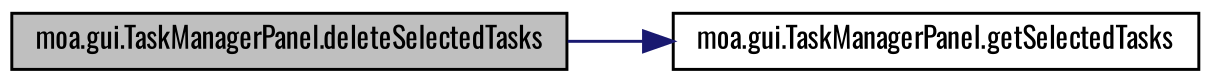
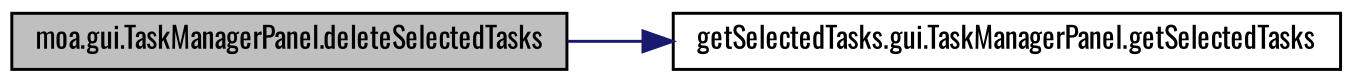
(936, 41) -> (1007, 41)
